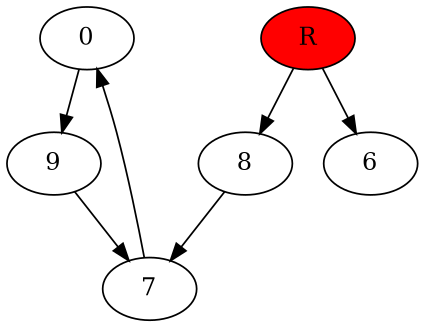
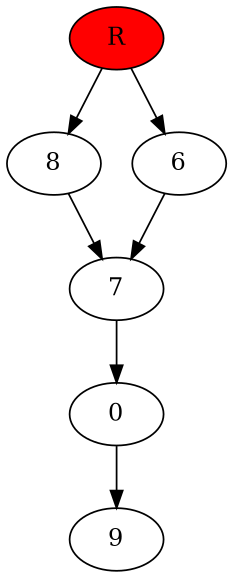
(96, 219) -> (152, 218)
